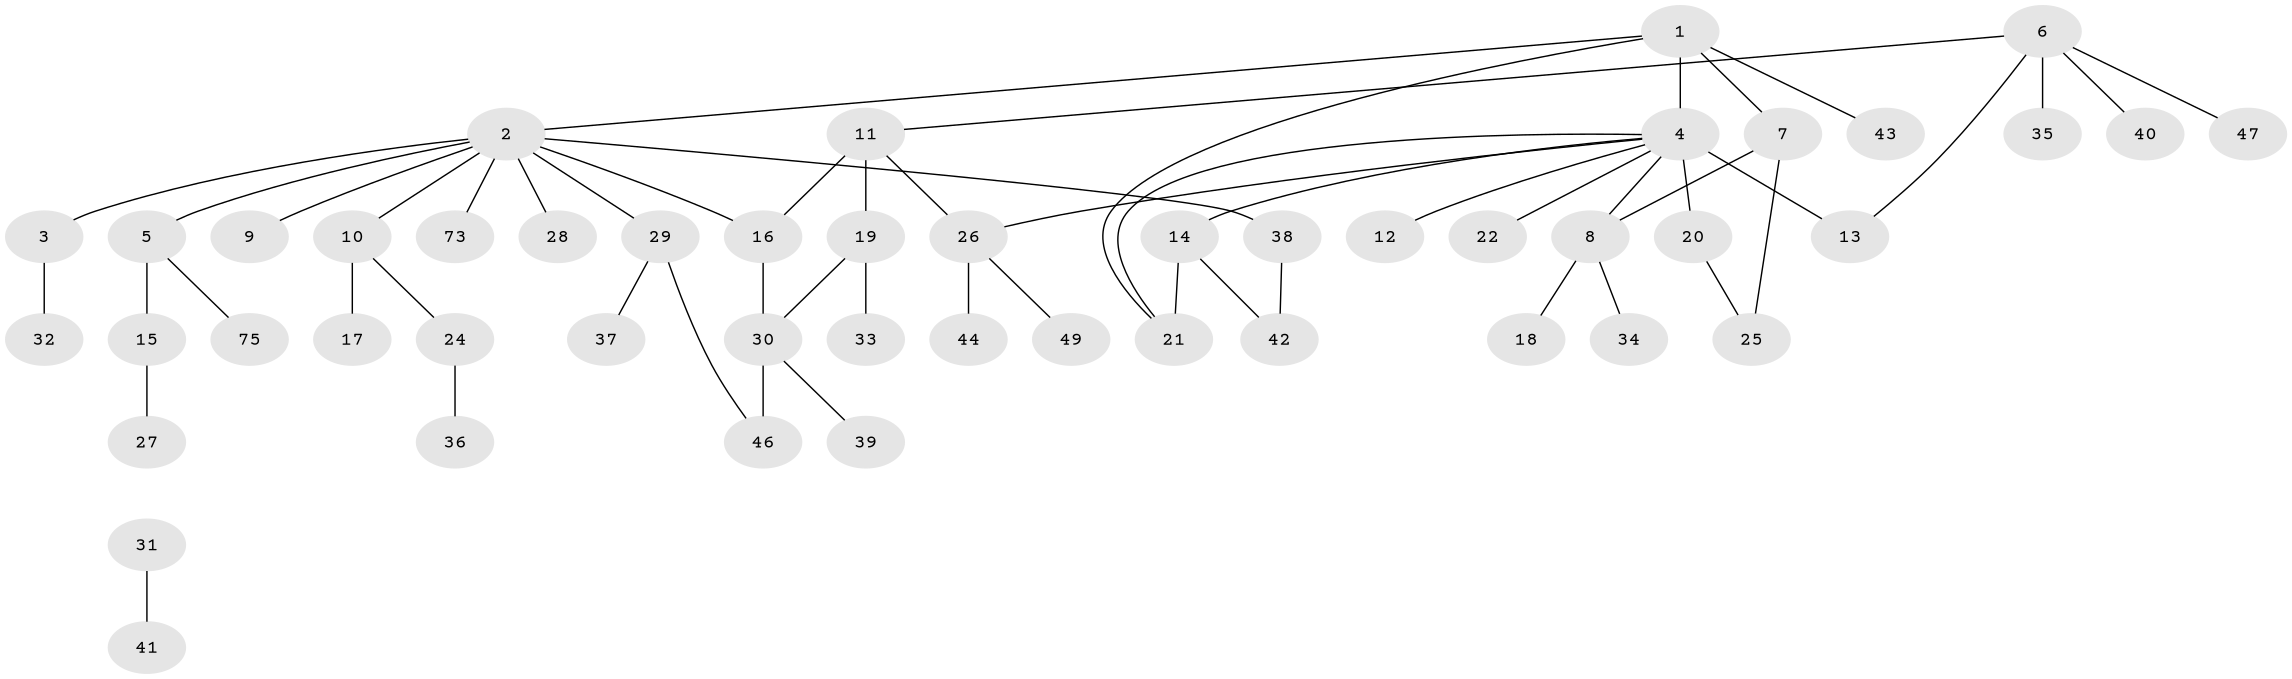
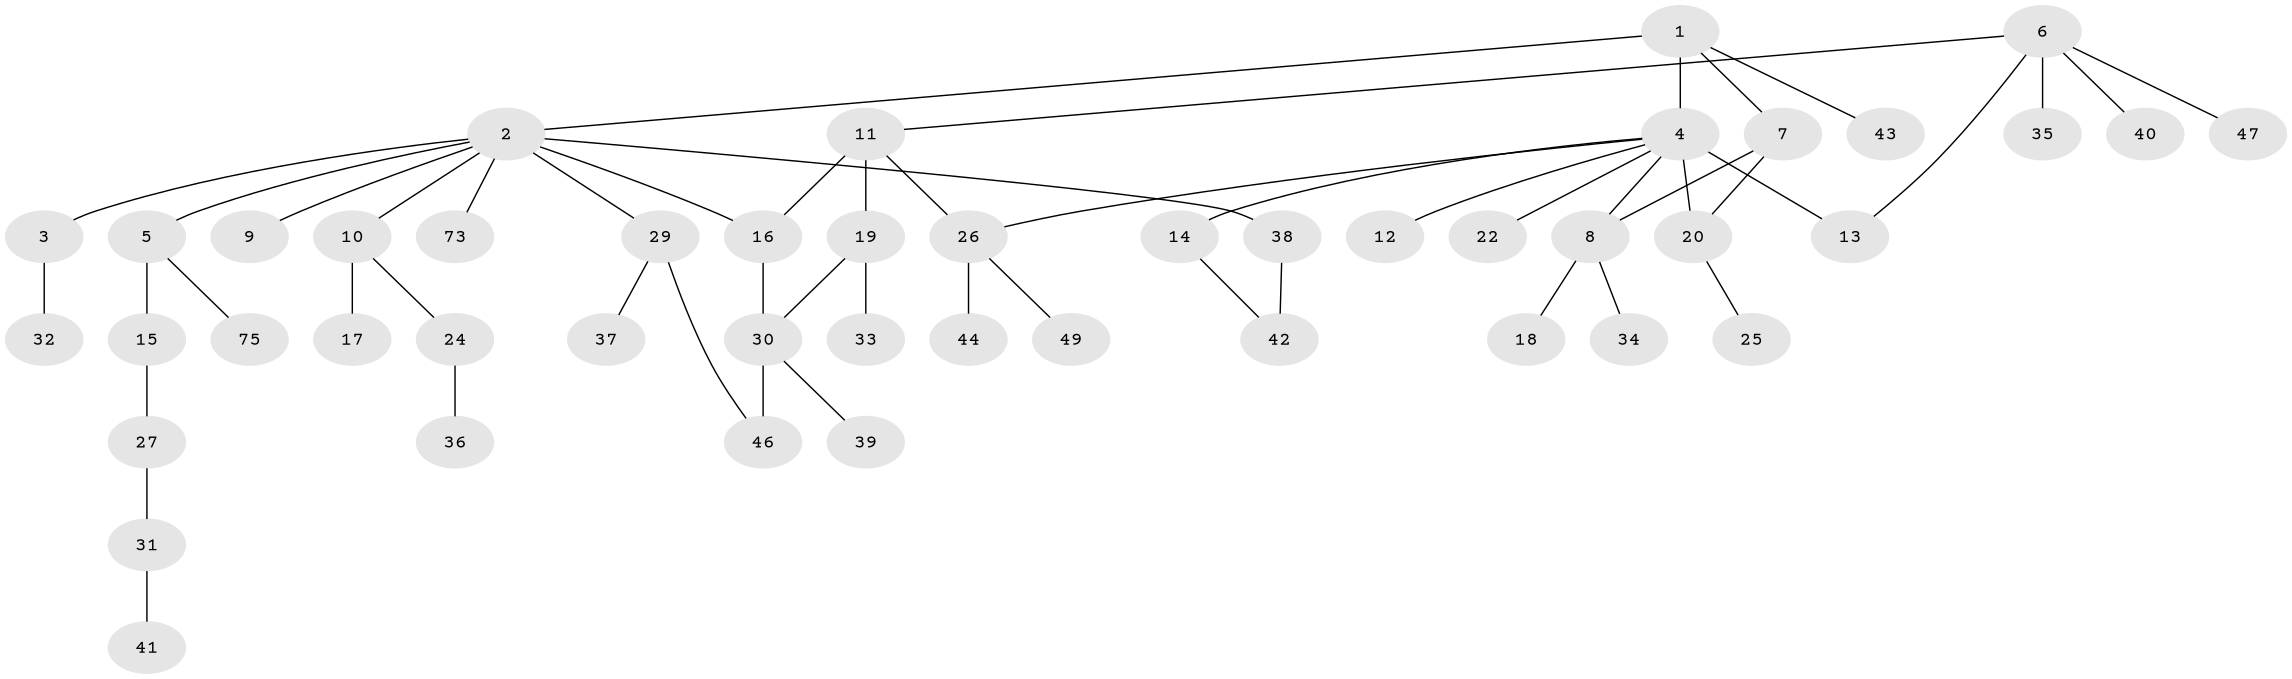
(558, 237) -> none
(1767, 237) -> (1738, 185)
(1174, 339) -> none
none -> (147, 494)
